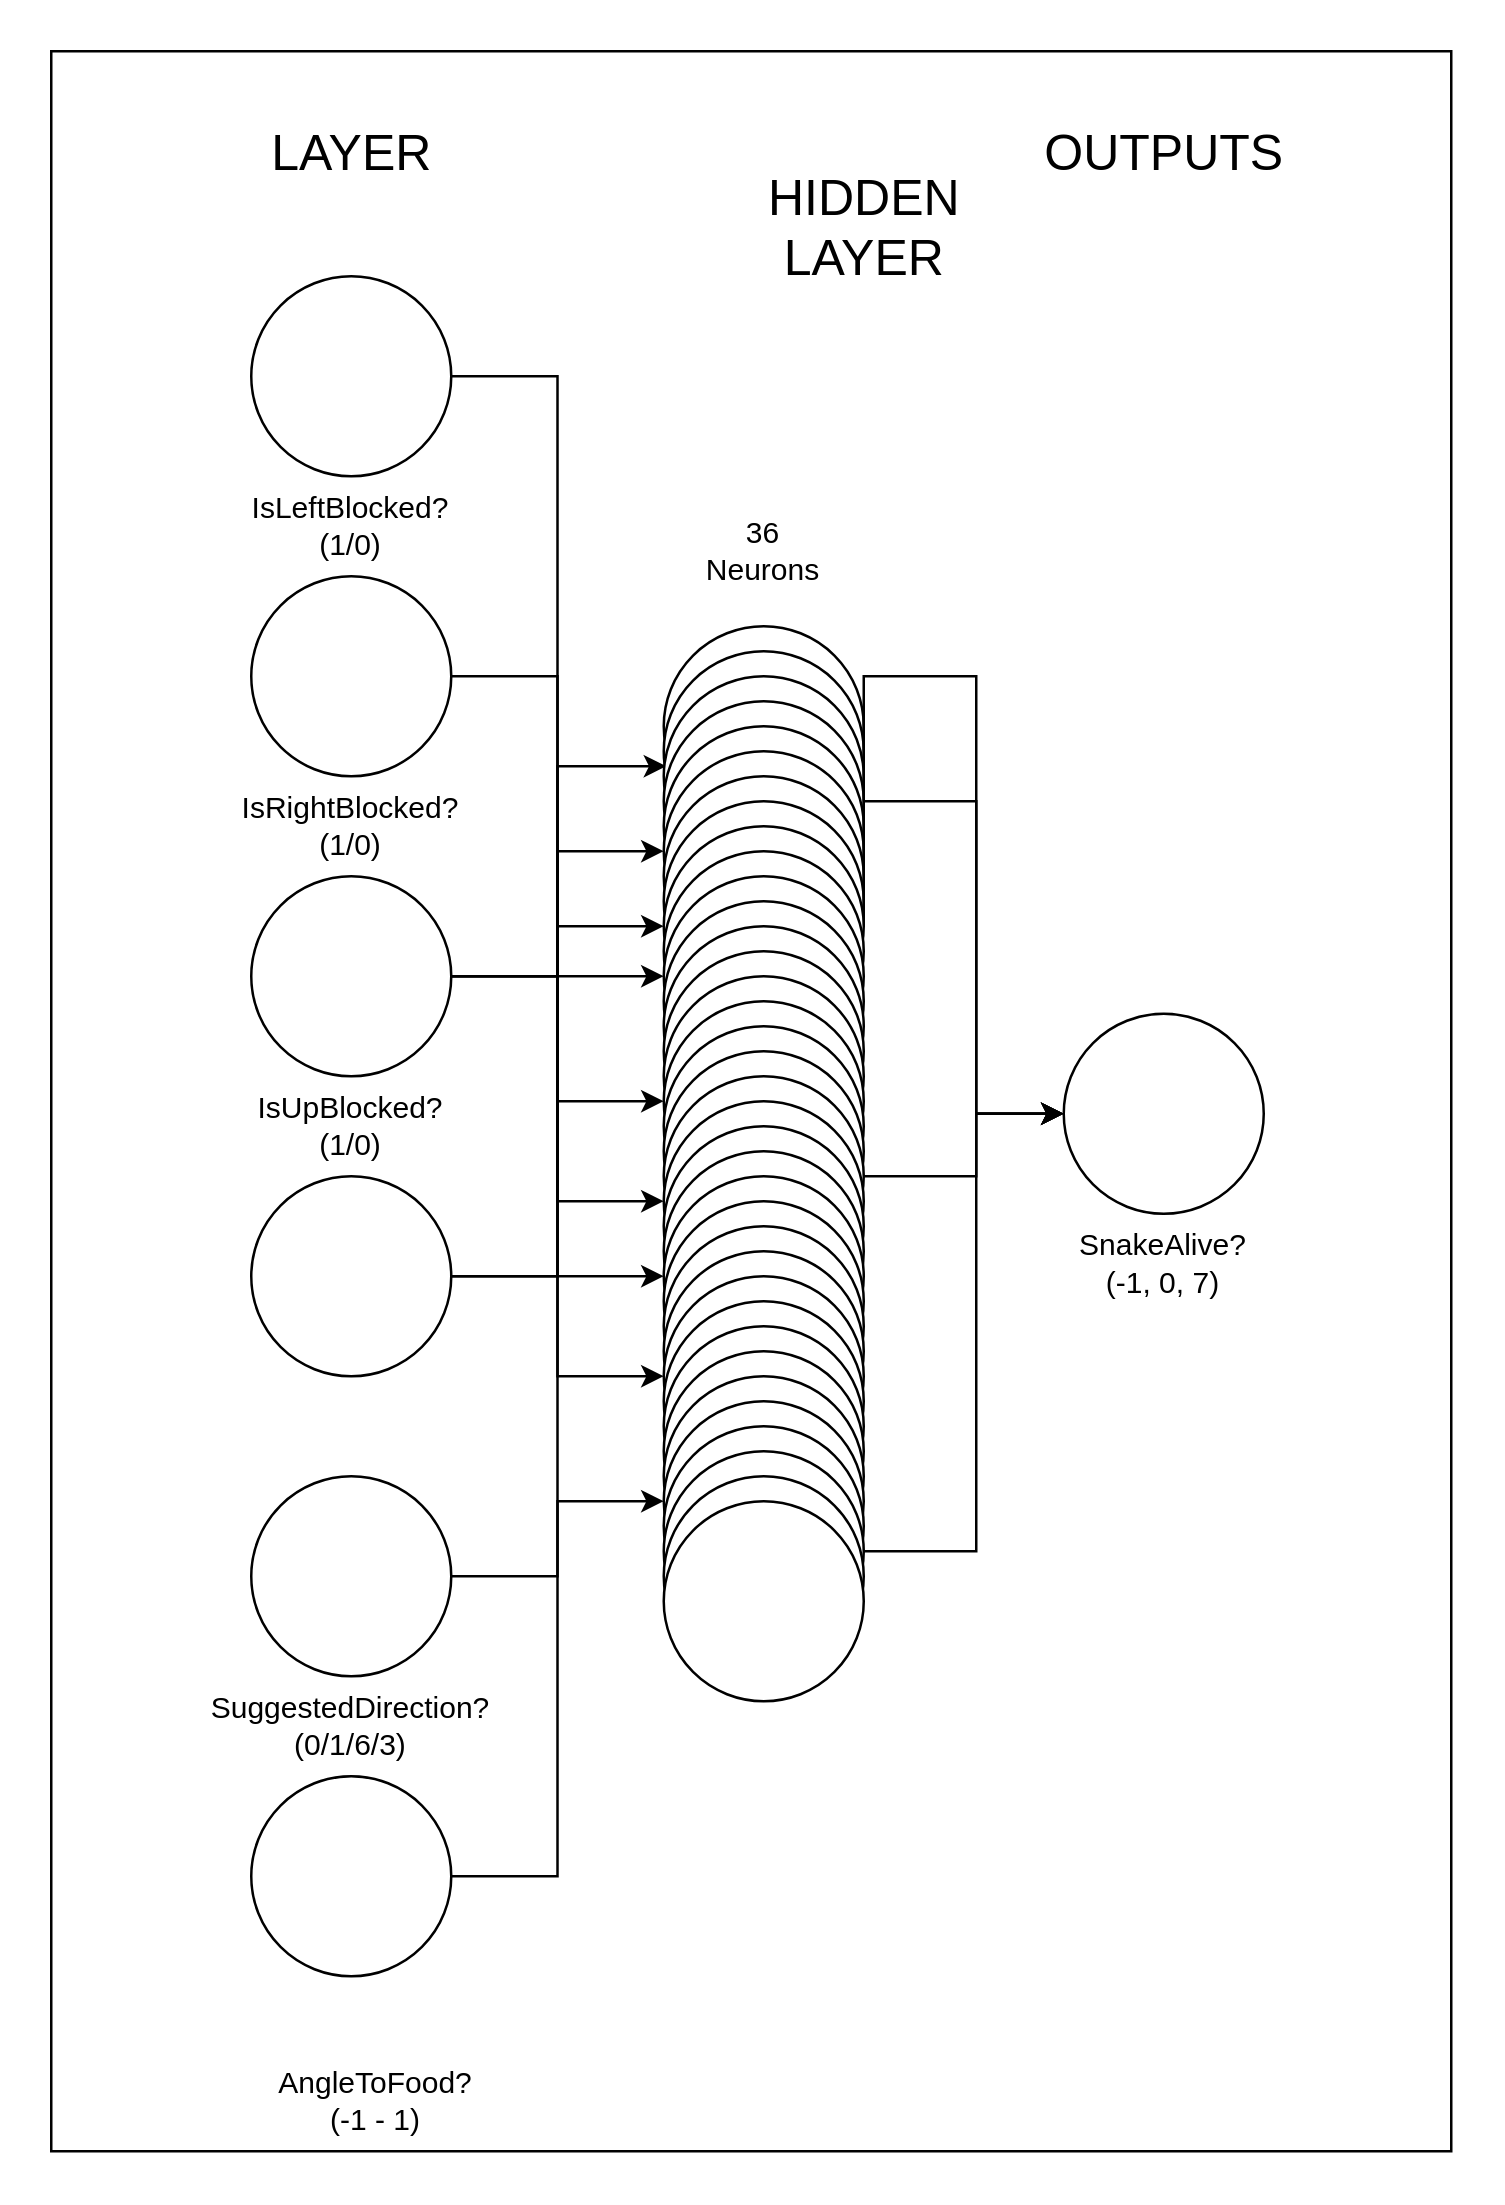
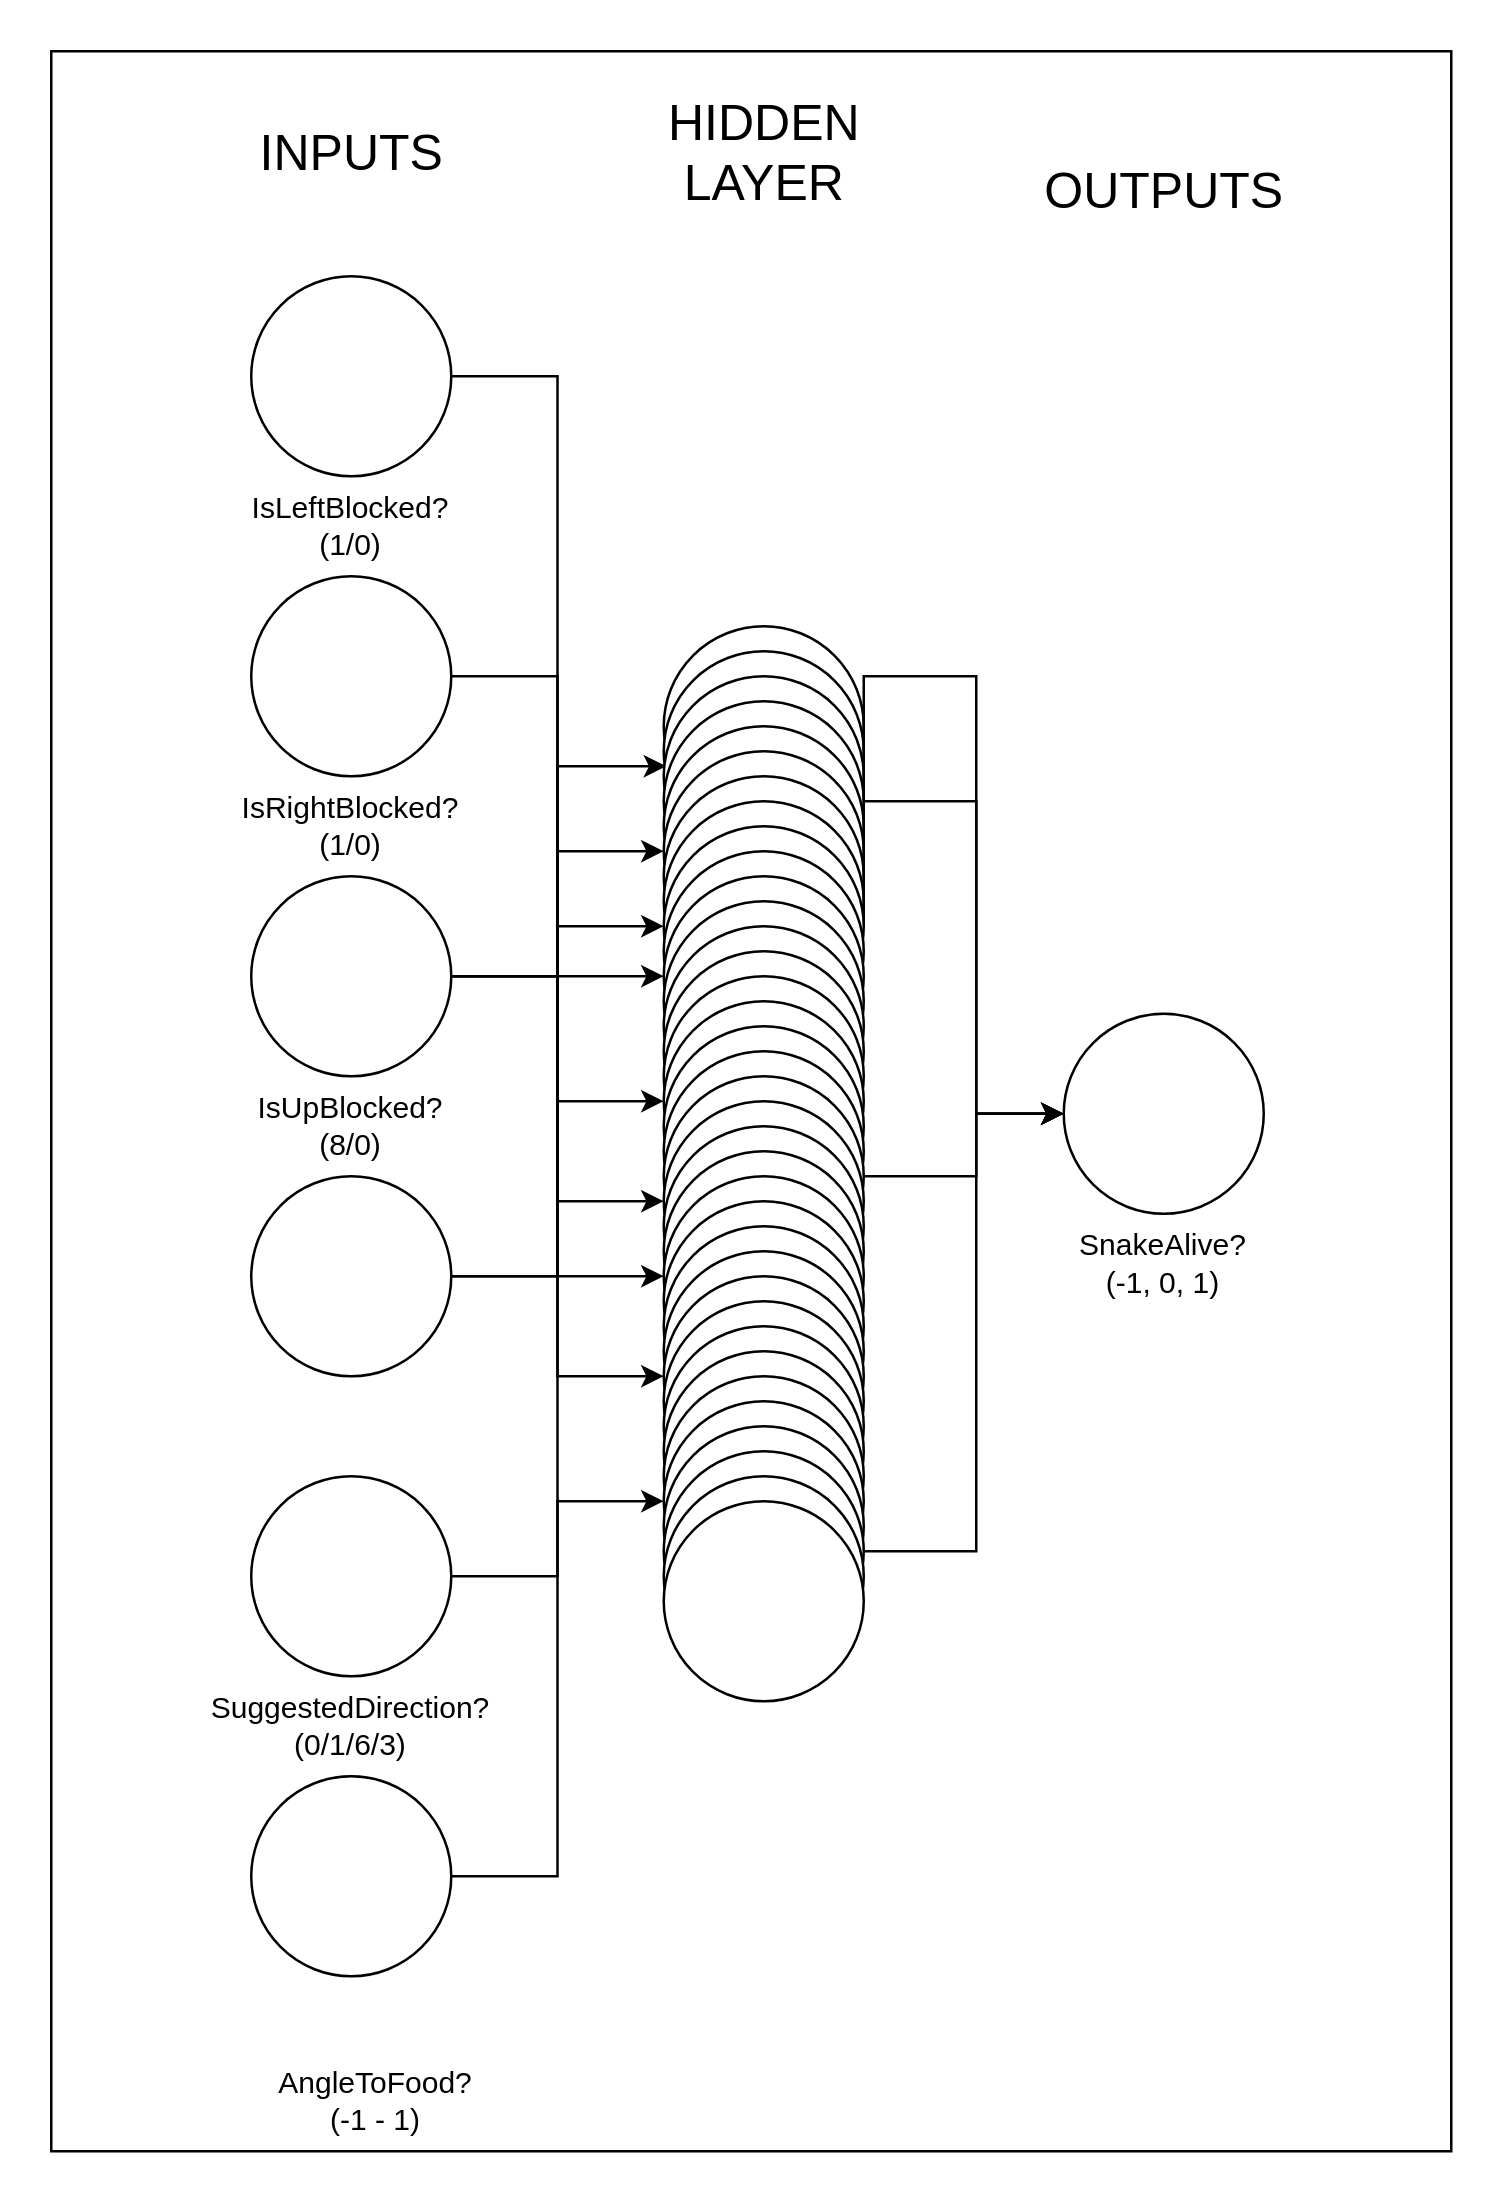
(353, 151) -> (353, 151)
(1164, 151) -> (1164, 189)
(864, 226) -> (764, 151)
(764, 551) -> none
(351, 1126) -> (351, 1126)
(1164, 1264) -> (1164, 1264)
